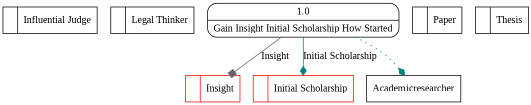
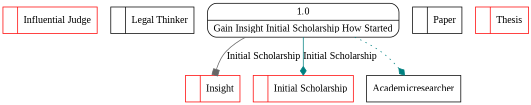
(50, 20) -> (50, 20)
(502, 20) -> (502, 20)
(275, 56) -> (264, 56)
